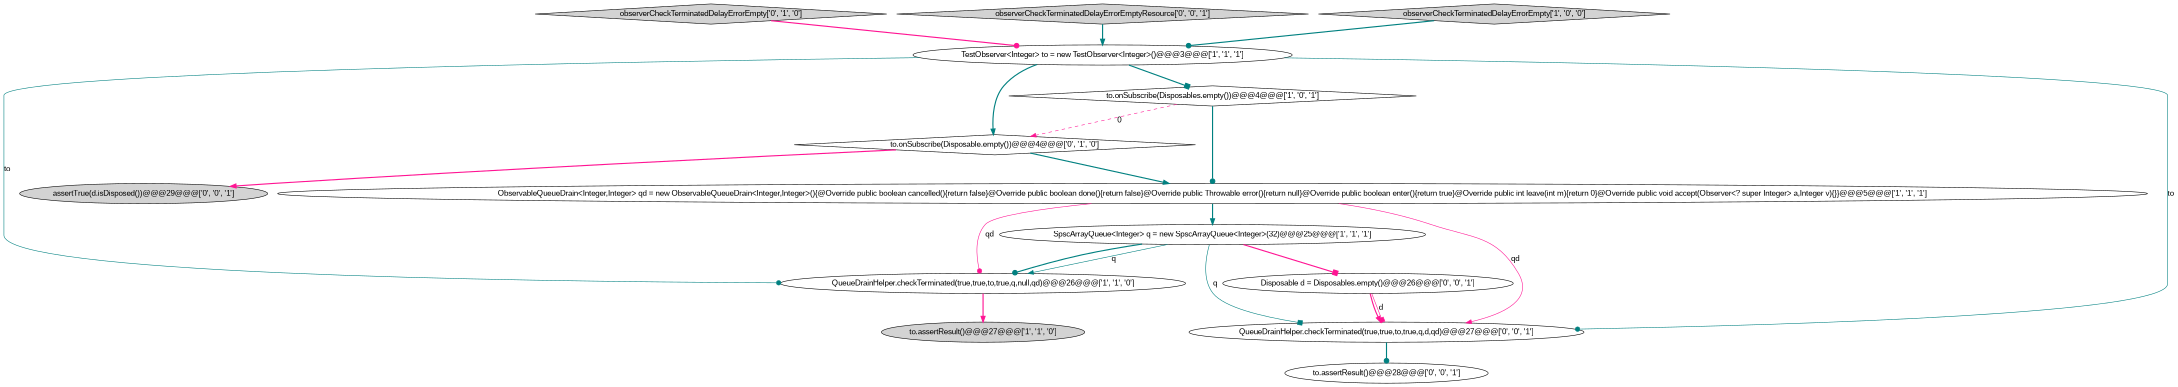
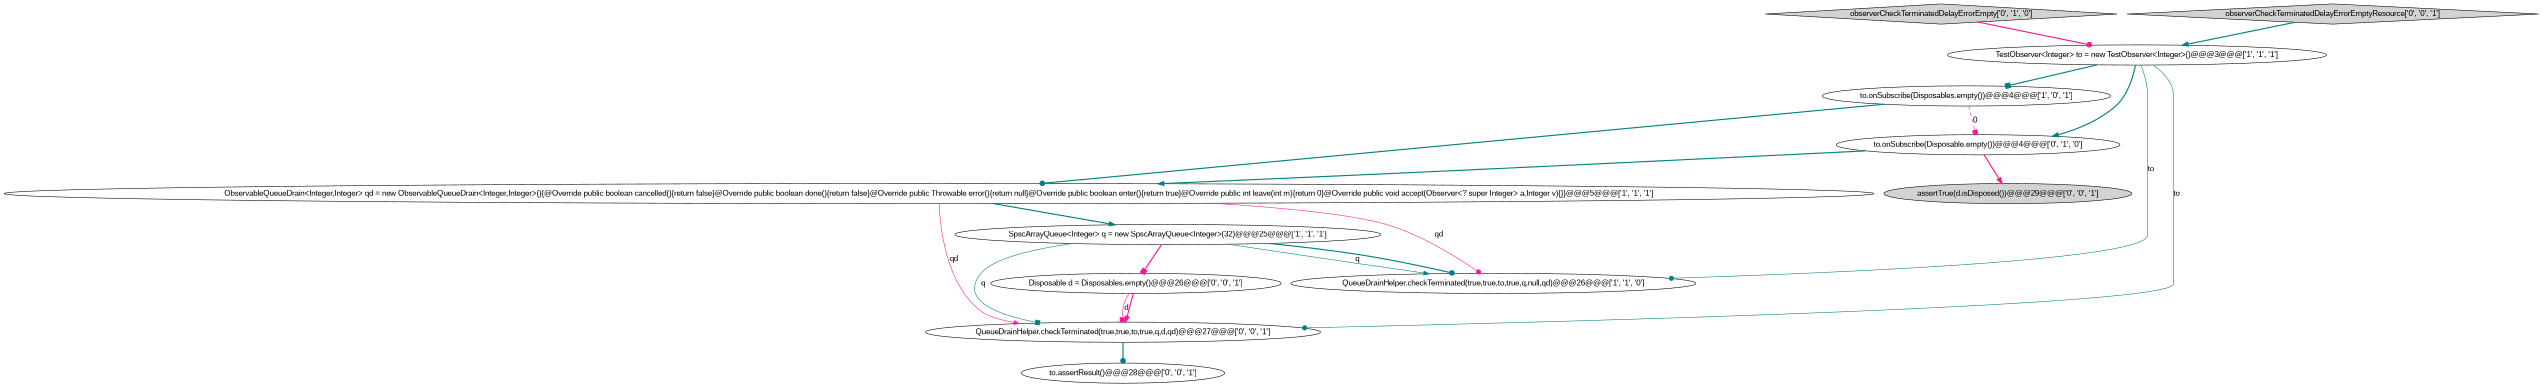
(1494, 14) -> none
(1213, 96) -> (1966, 96)
(1106, 120) -> (1972, 118)
(995, 145) -> (1978, 145)
(983, 332) -> none
